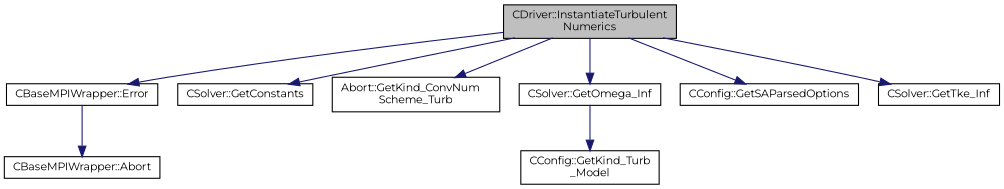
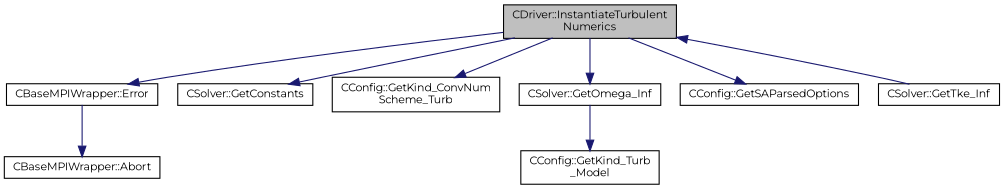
(771, 59) -> (799, 61)
(416, 95) -> (416, 95)
